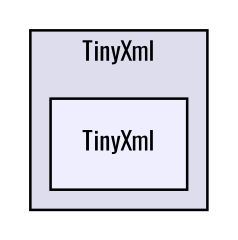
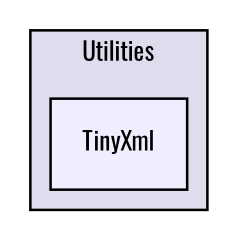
(119, 54) -> (119, 54)
